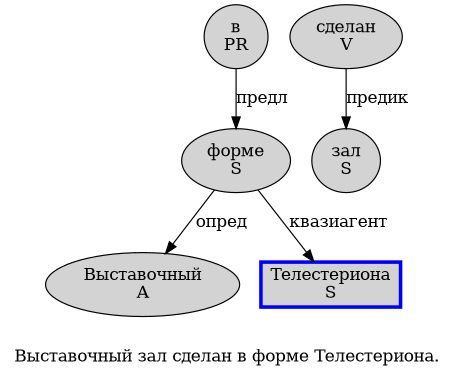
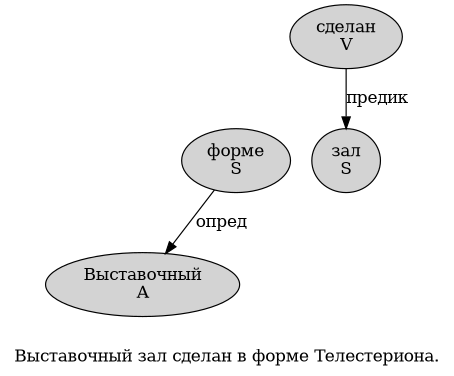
(236, 37) -> none
(331, 285) -> none
